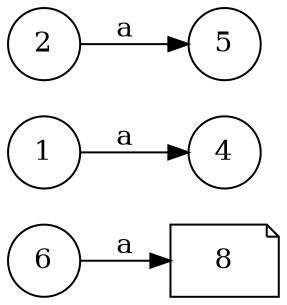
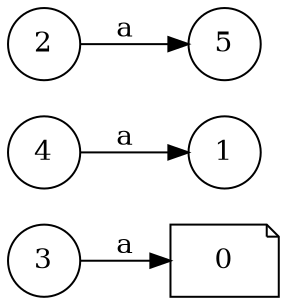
(125, 152) -> (125, 152)
(44, 261) -> (44, 261)
(225, 261) -> (225, 261)
